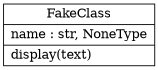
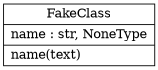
(51, 55) -> (46, 55)
